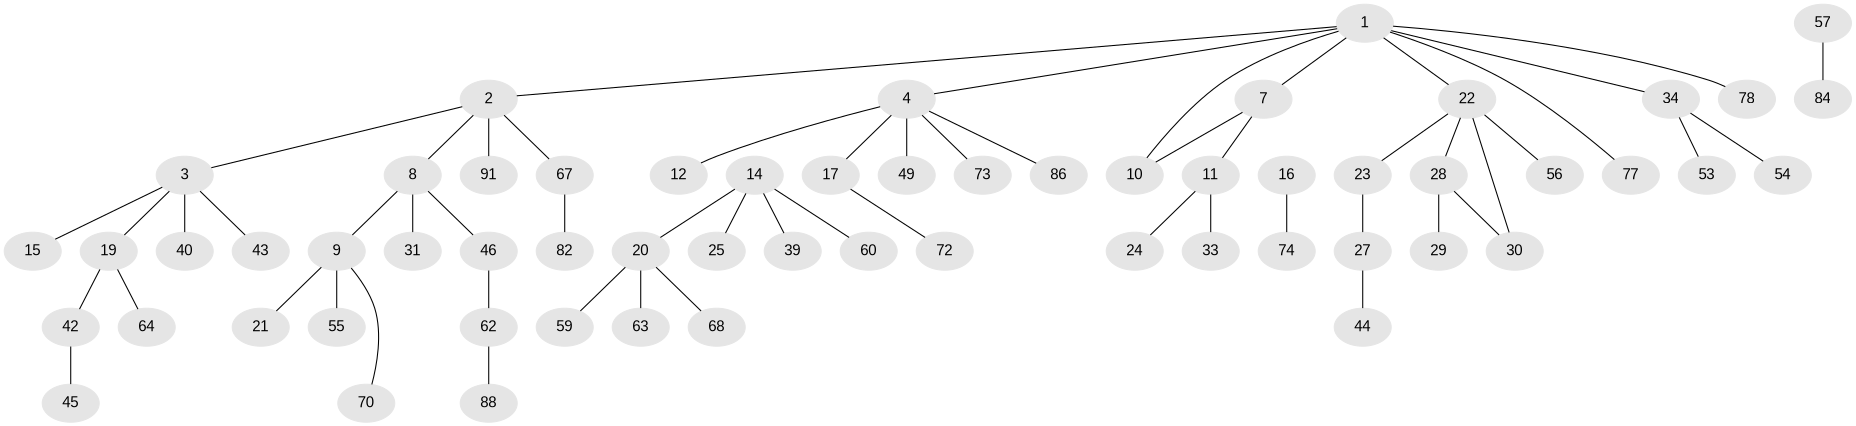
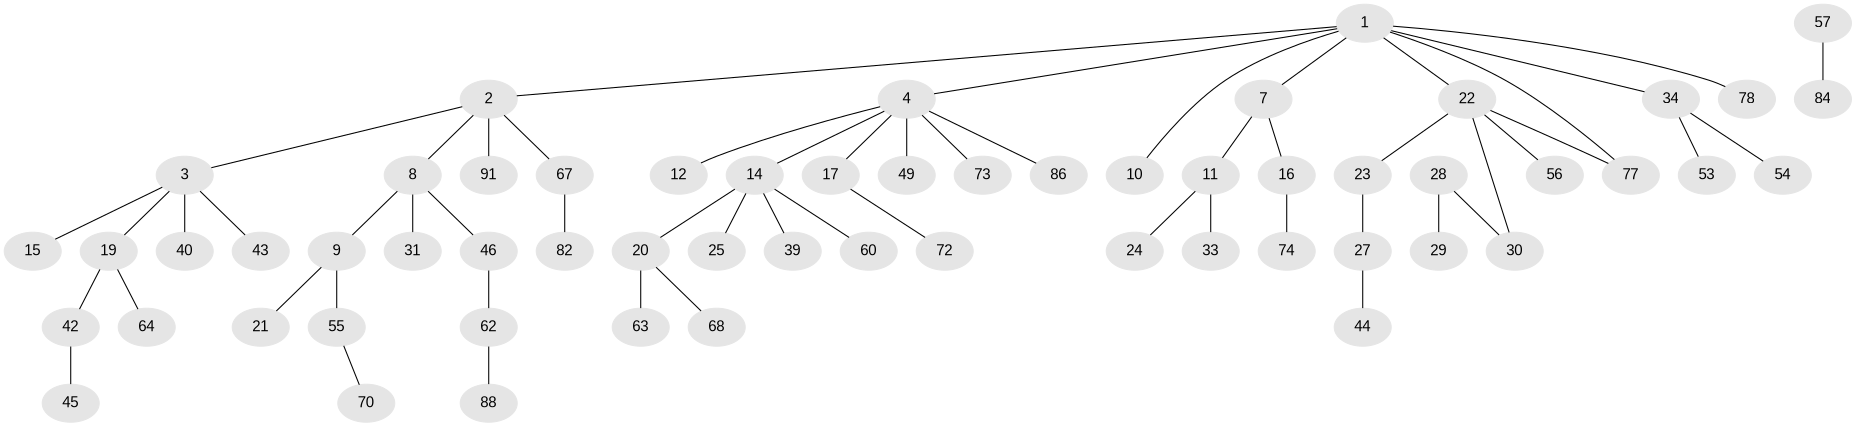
none -> (831, 137)
(1199, 137) -> (1275, 137)
(1453, 137) -> (1550, 137)
(378, 323) -> (352, 365)
(565, 327) -> none
